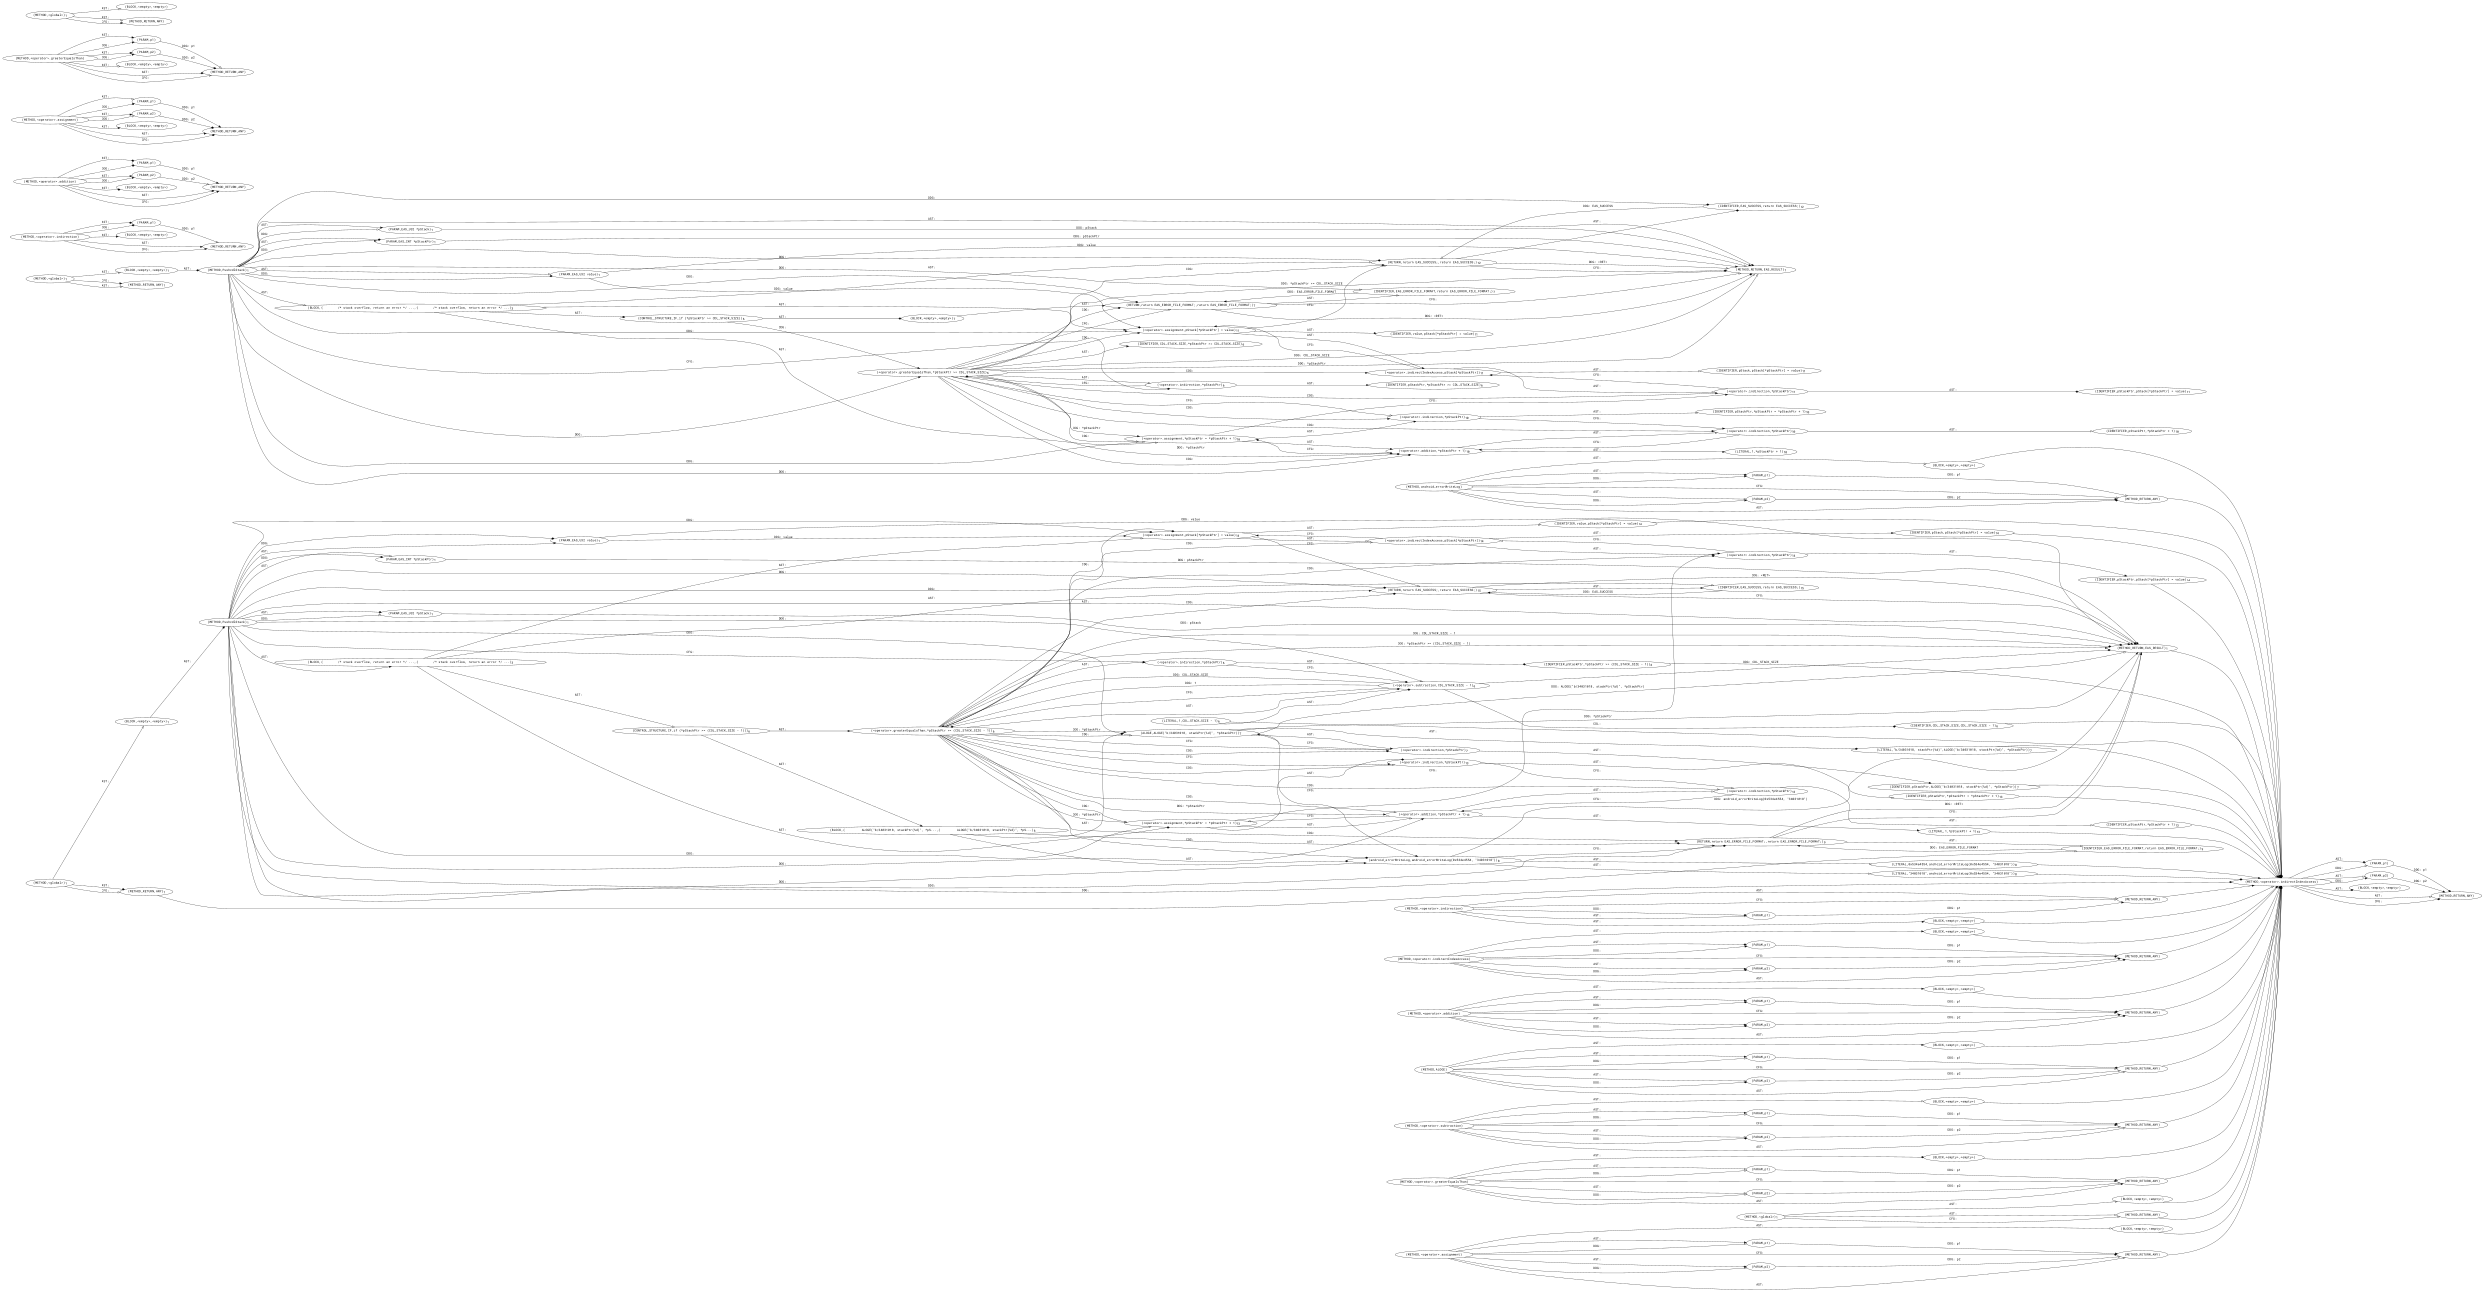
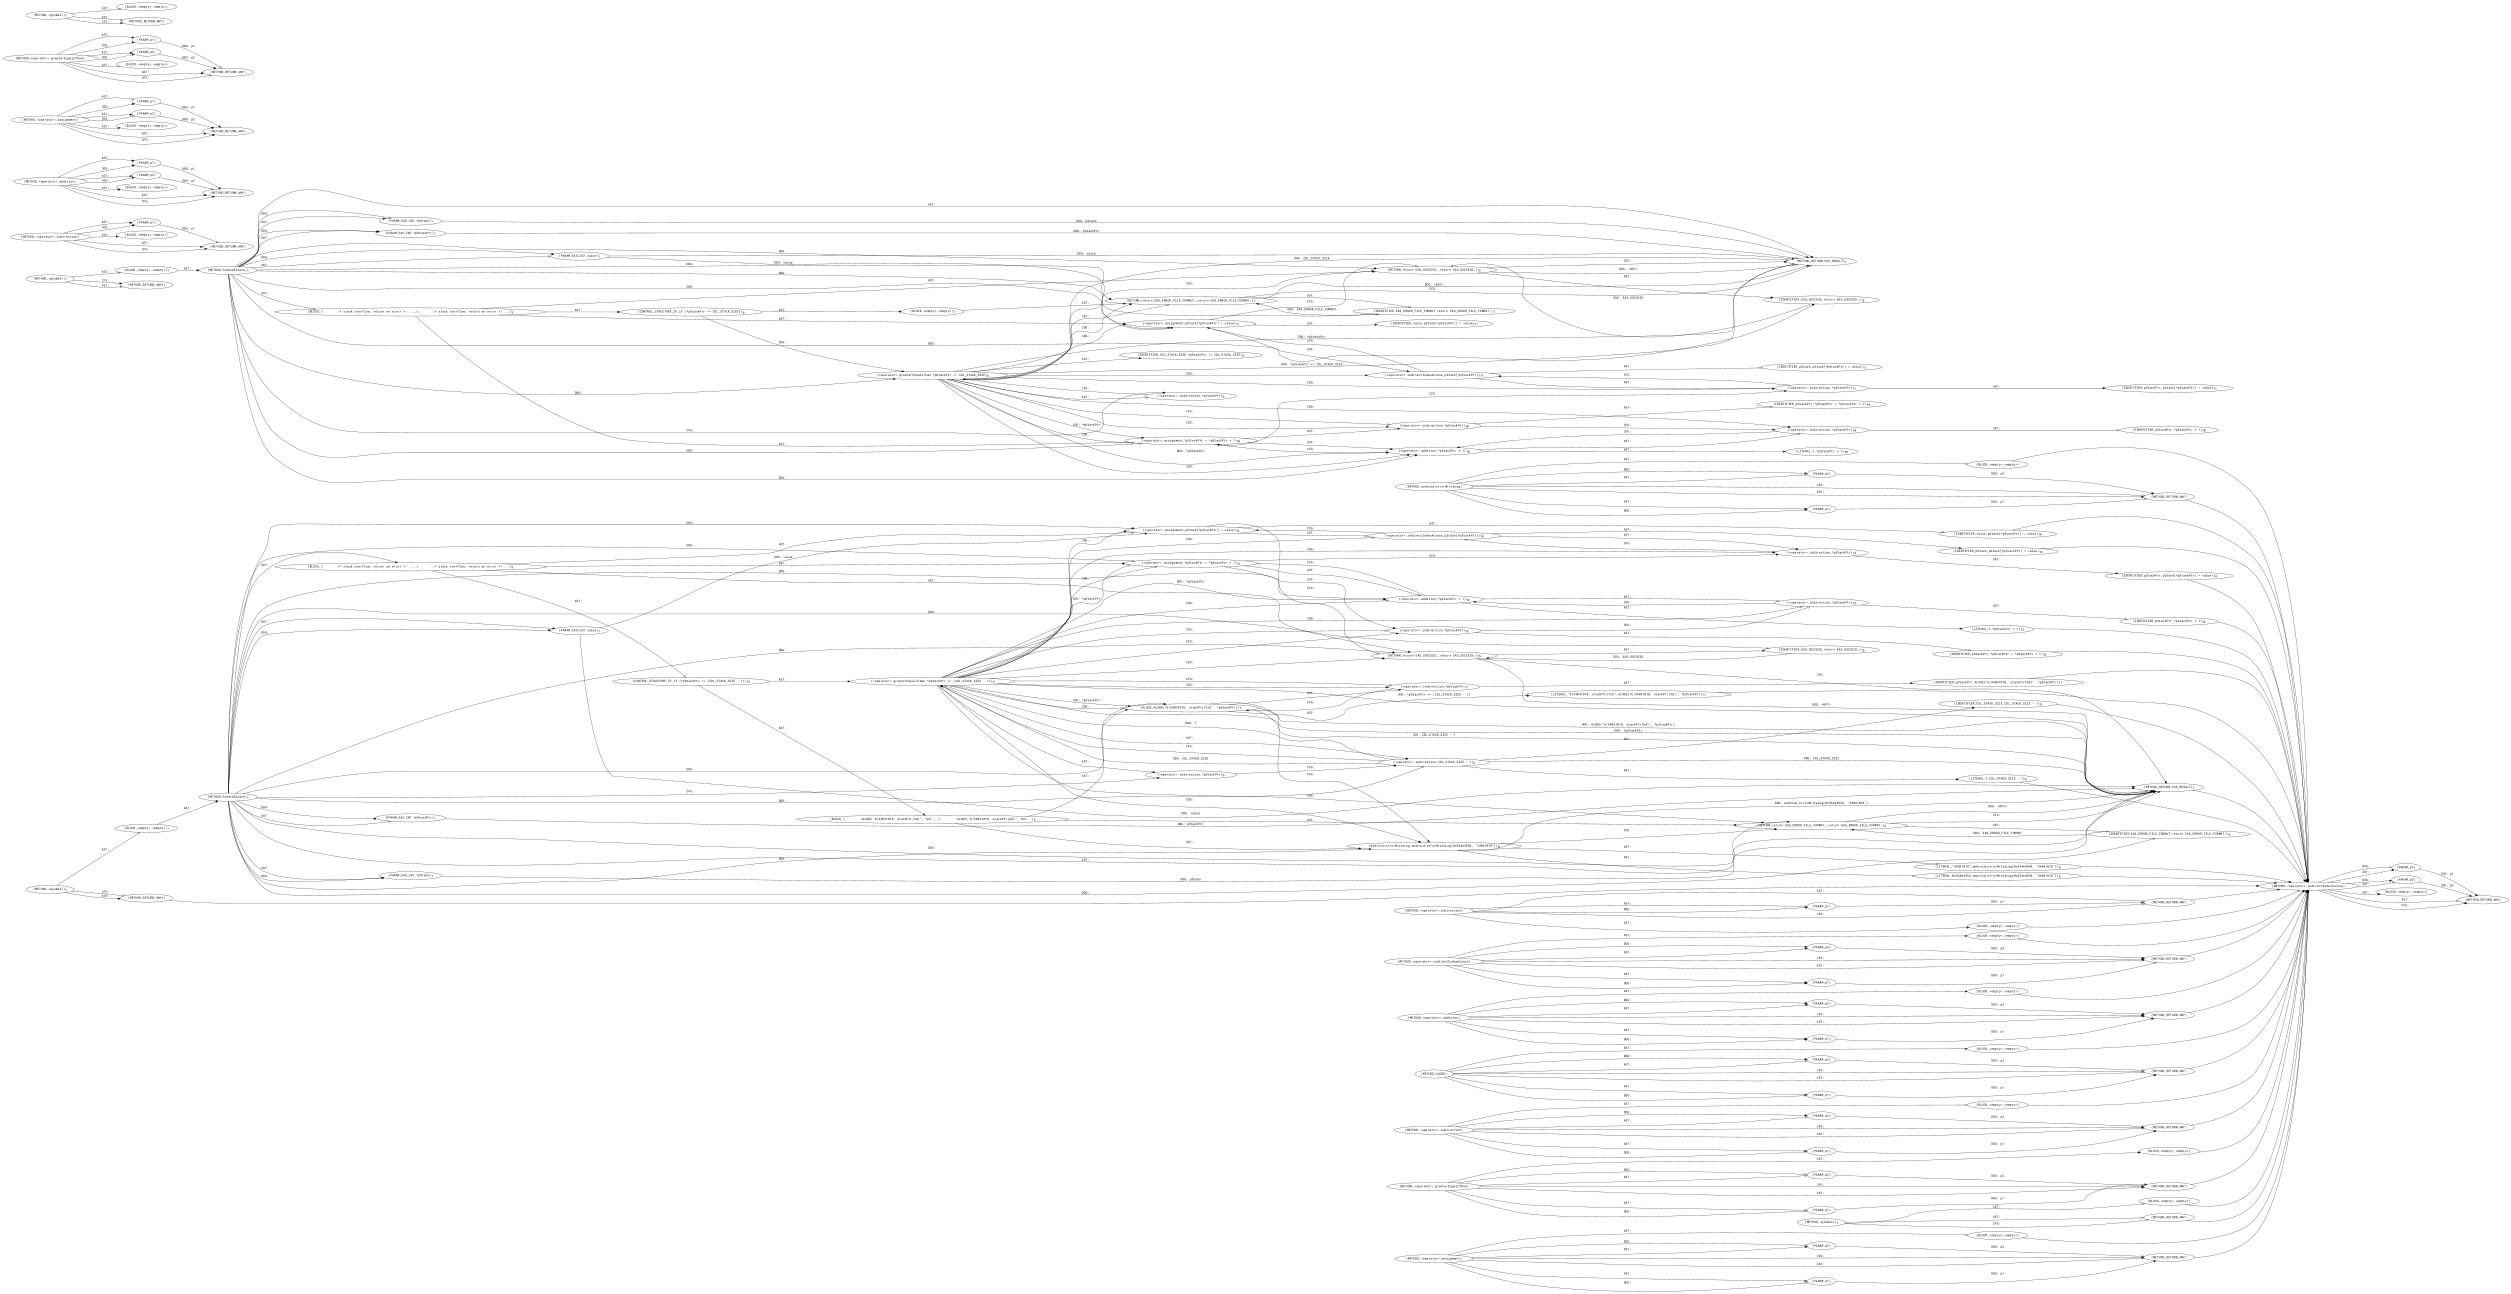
(1434, 385) -> none
(1598, 665) -> none
(1312, 705) -> (1709, 779)
